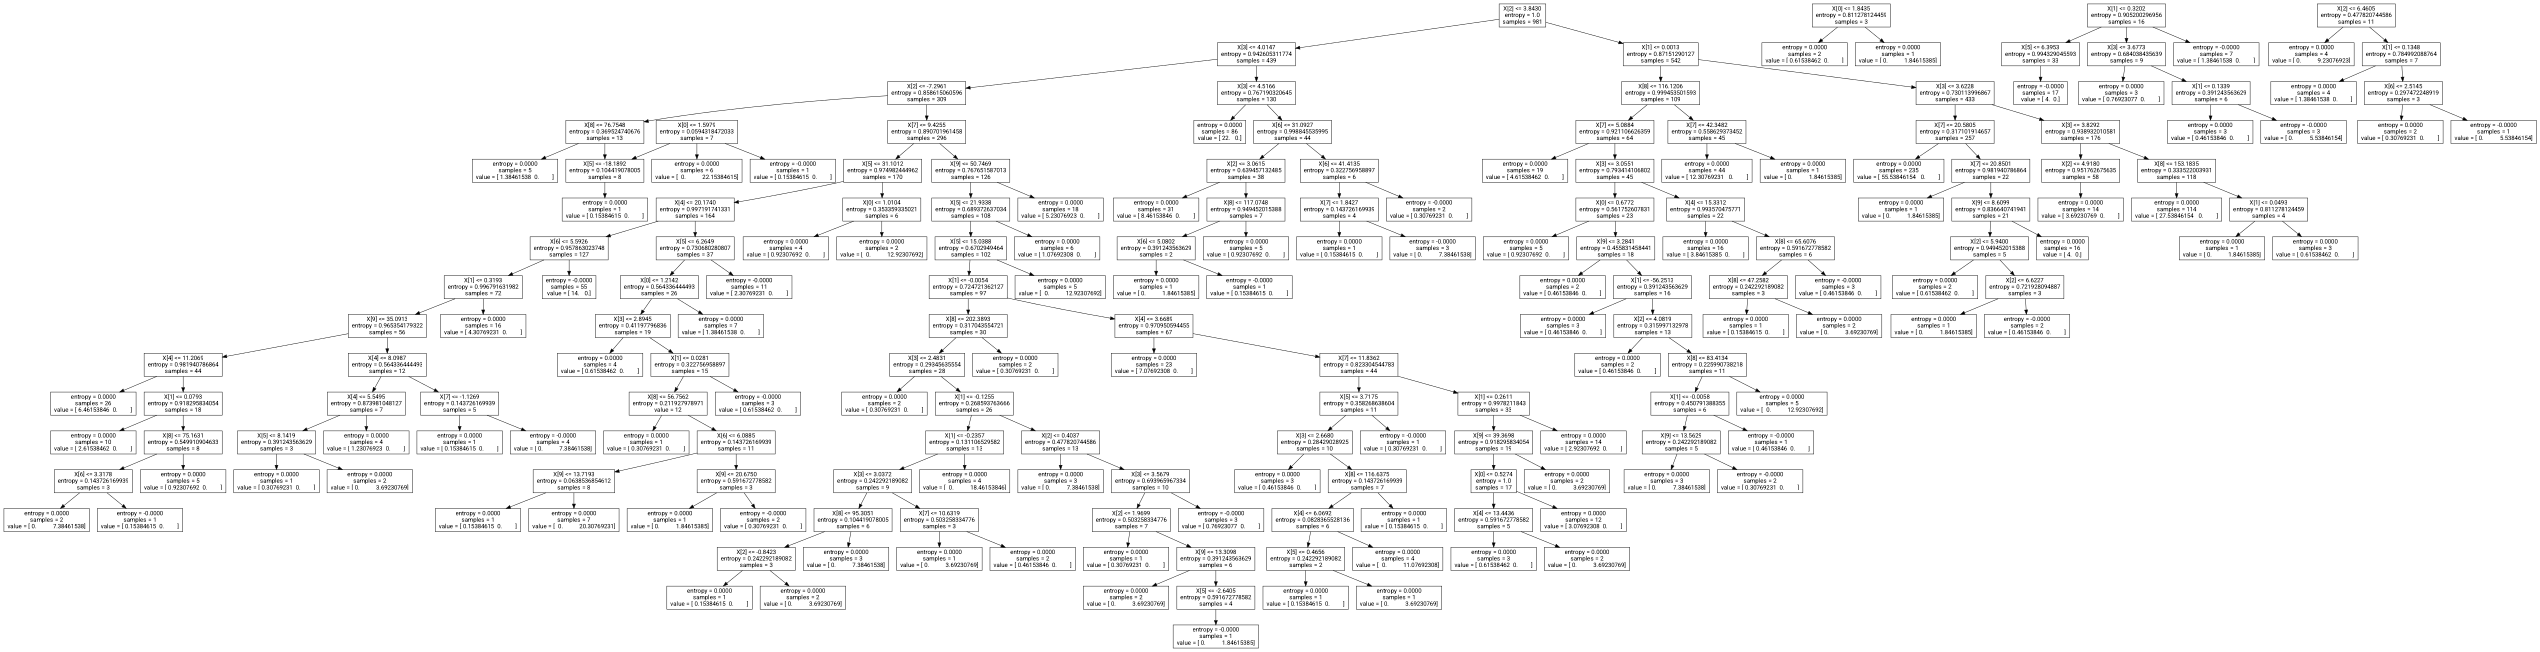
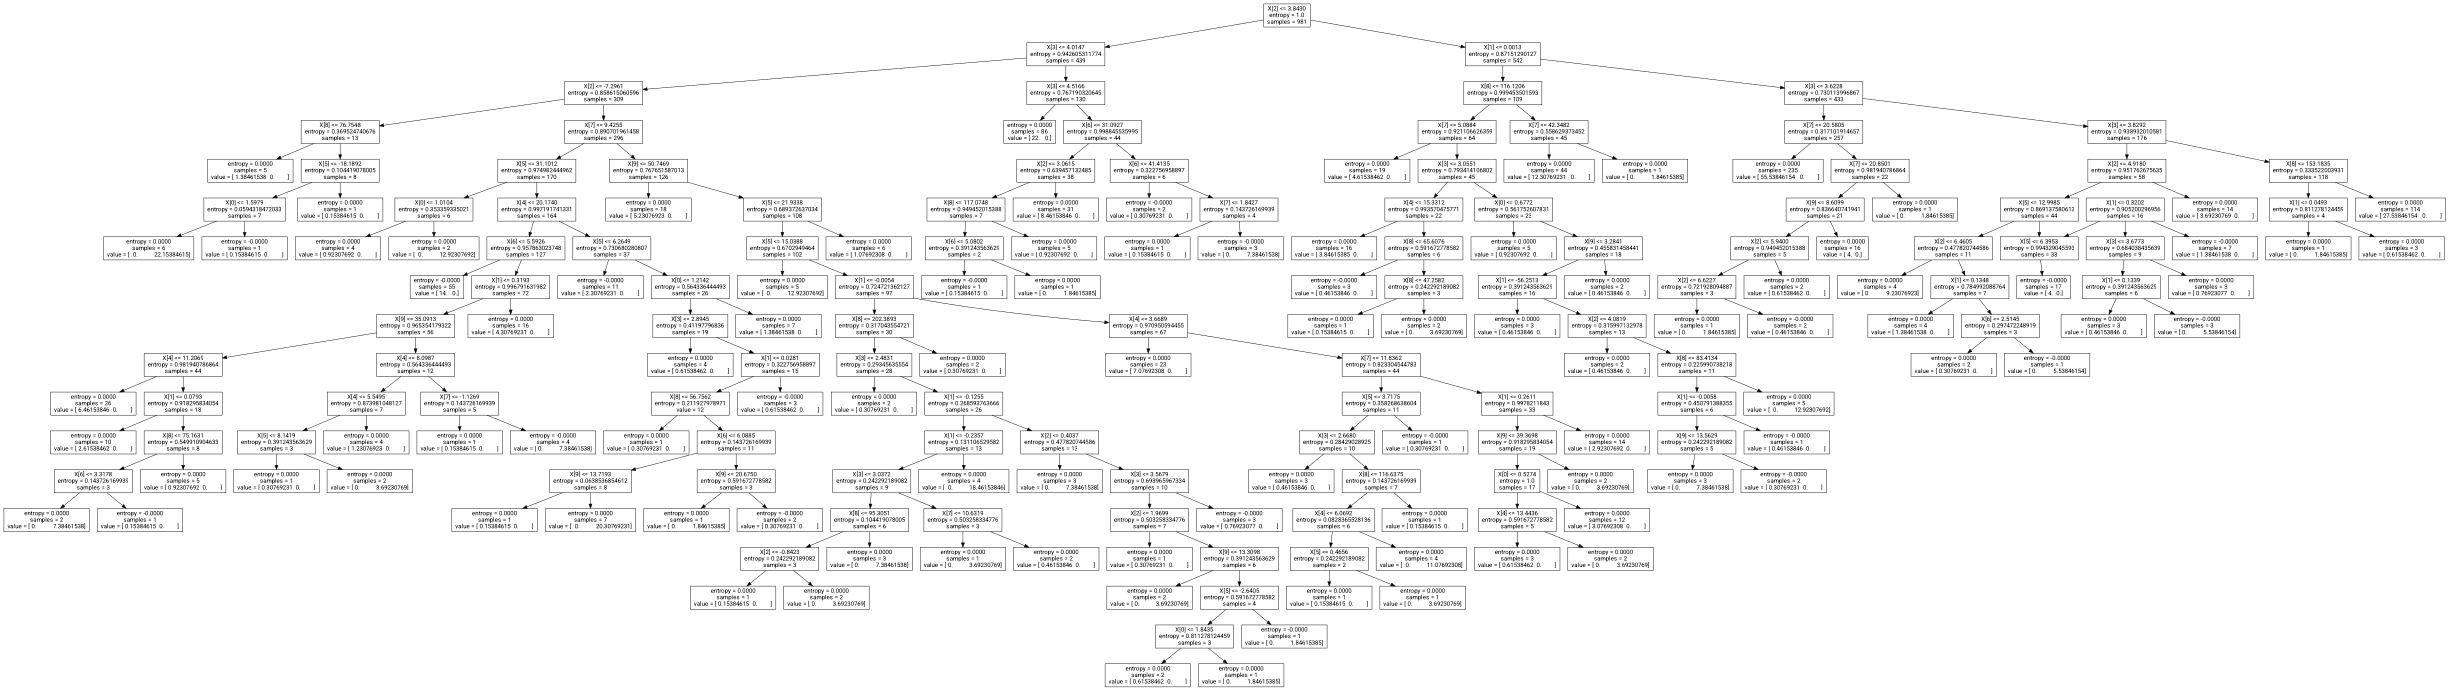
(653, 150) -> (294, 189)
none -> (2039, 210)
none -> (1219, 616)
